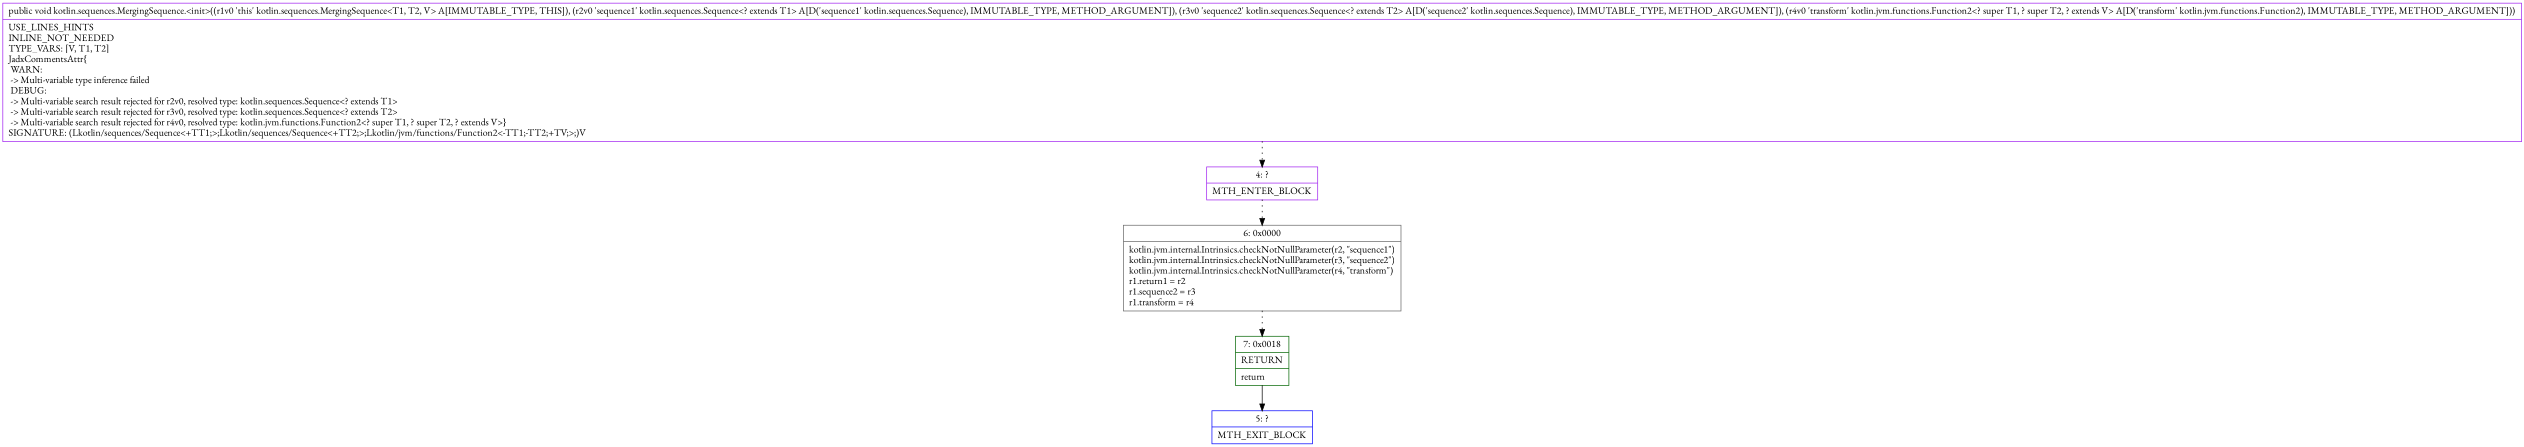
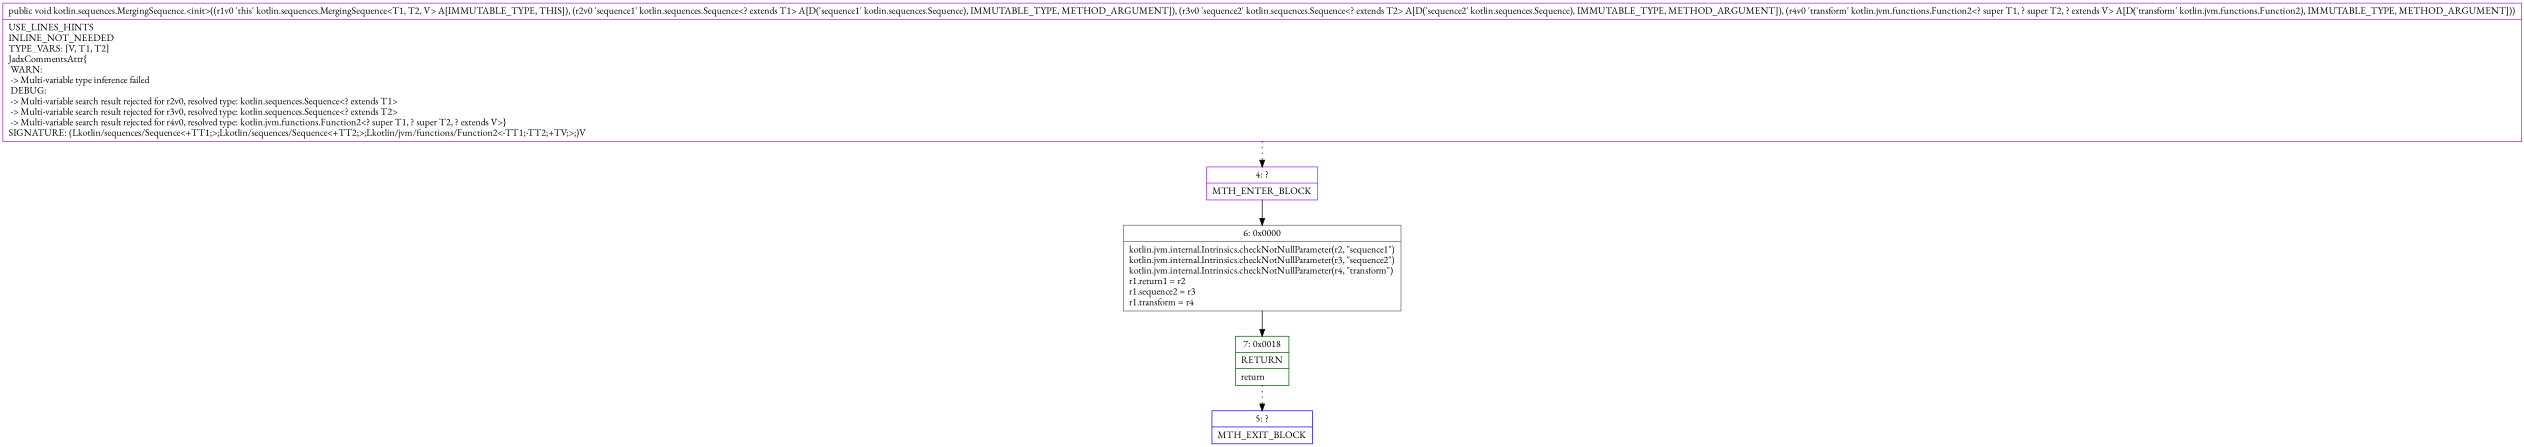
(1262, 209) -> (1262, 209)
(1262, 320) -> (1262, 320)
(1262, 395) -> (1262, 395)
